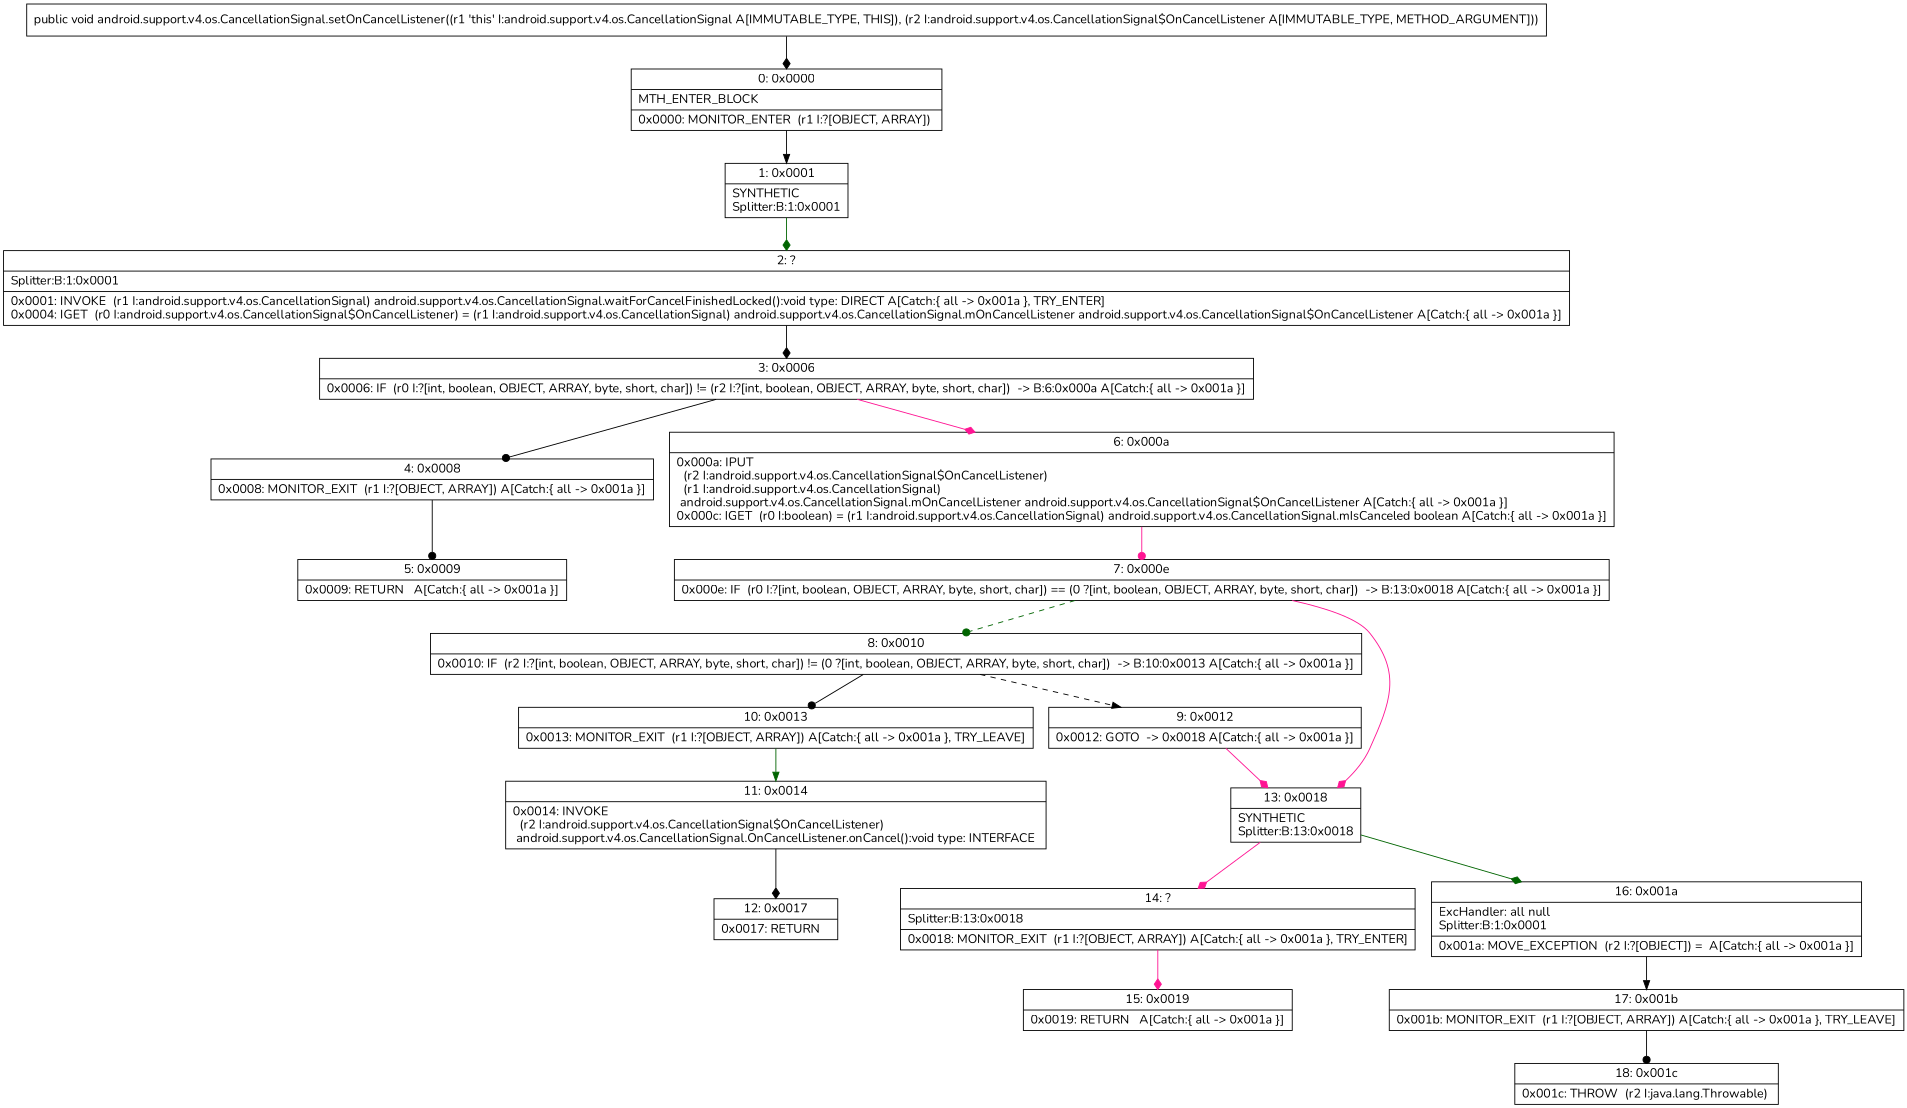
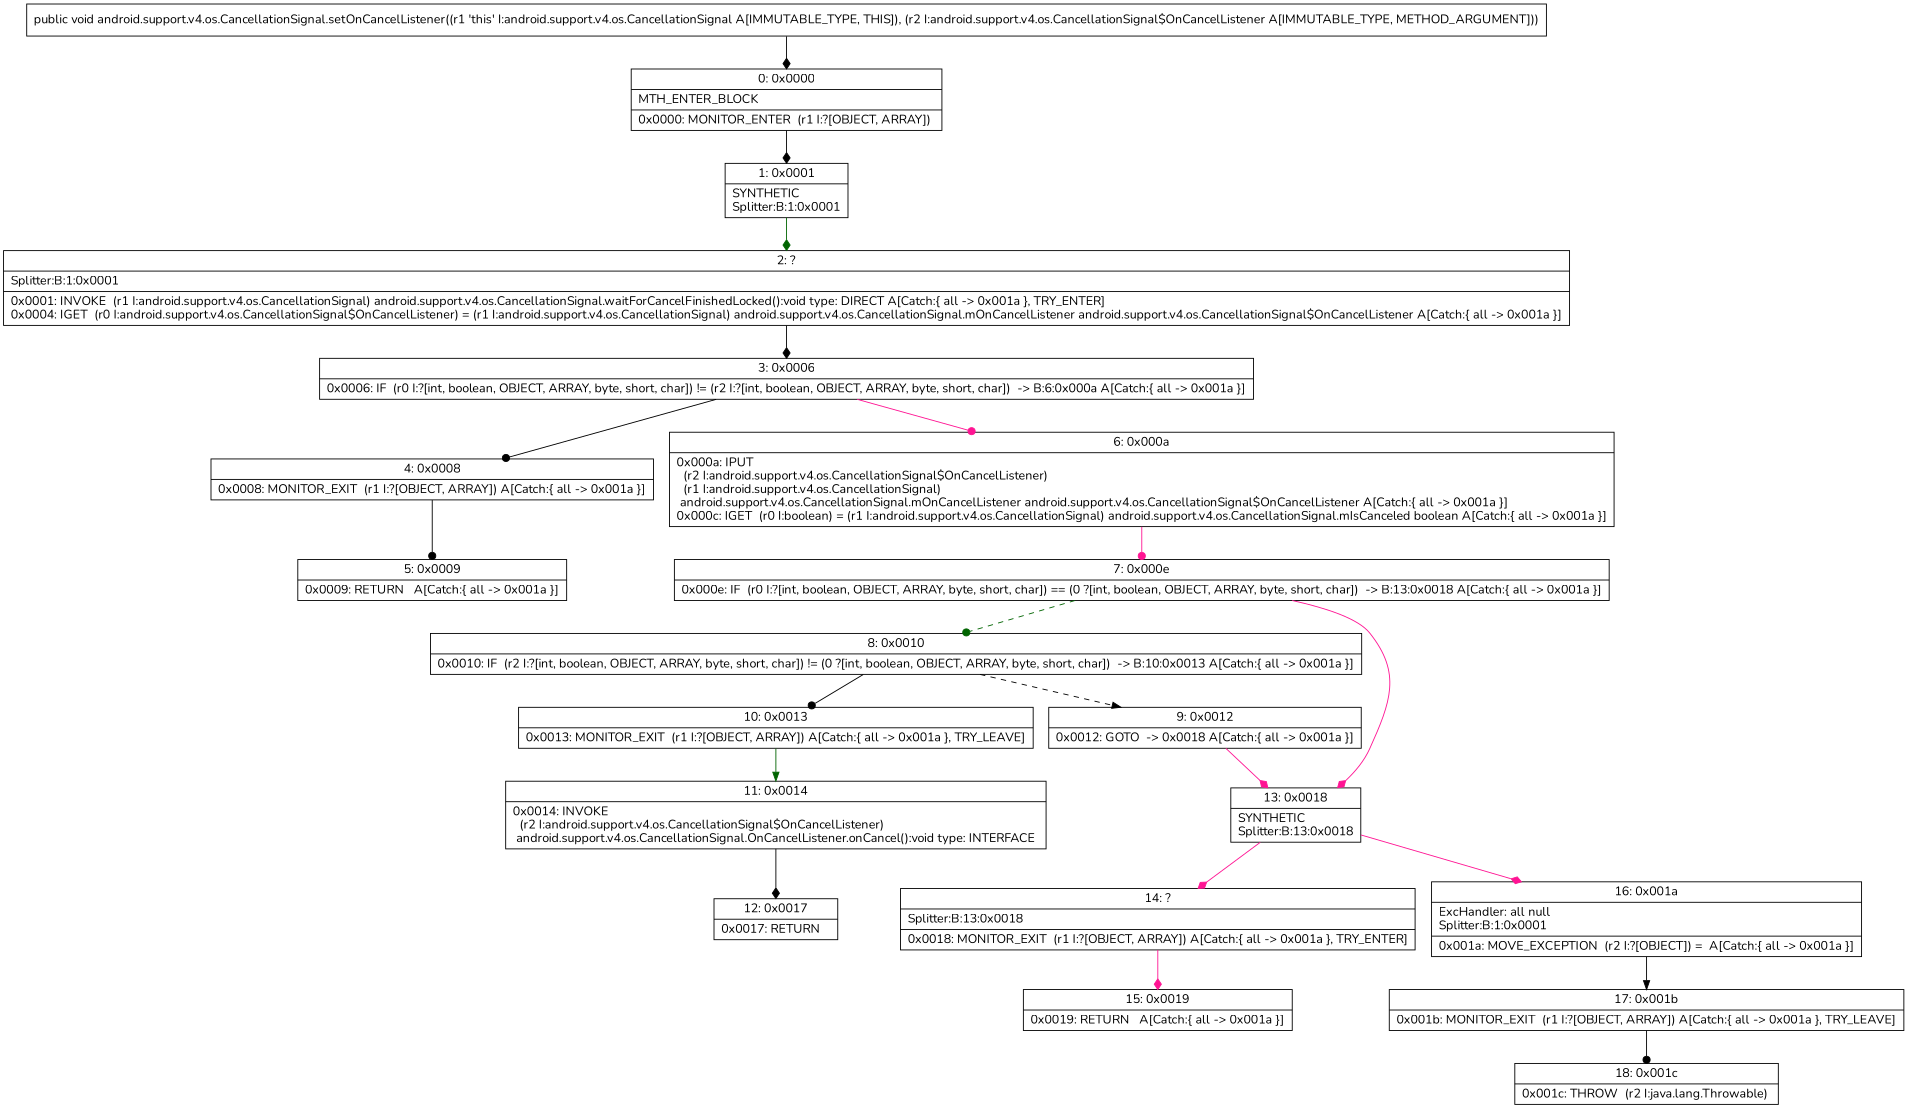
(787, 142) -> (787, 141)
(911, 414) -> (913, 415)
(1436, 857) -> (1436, 857)
